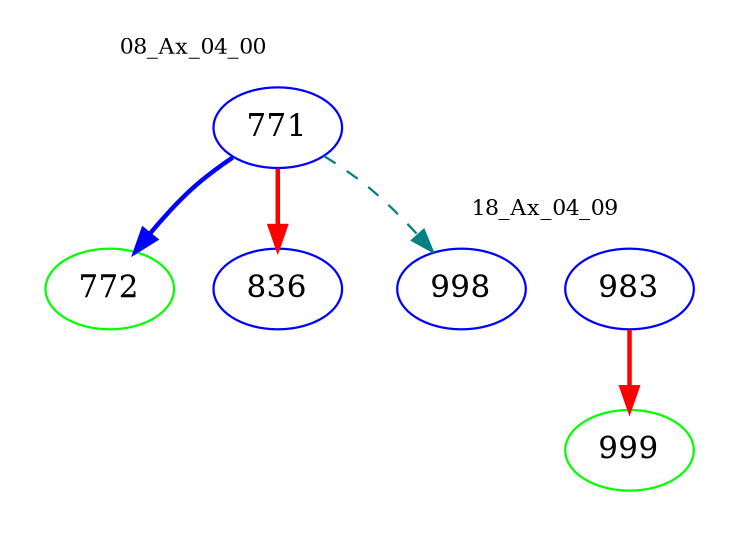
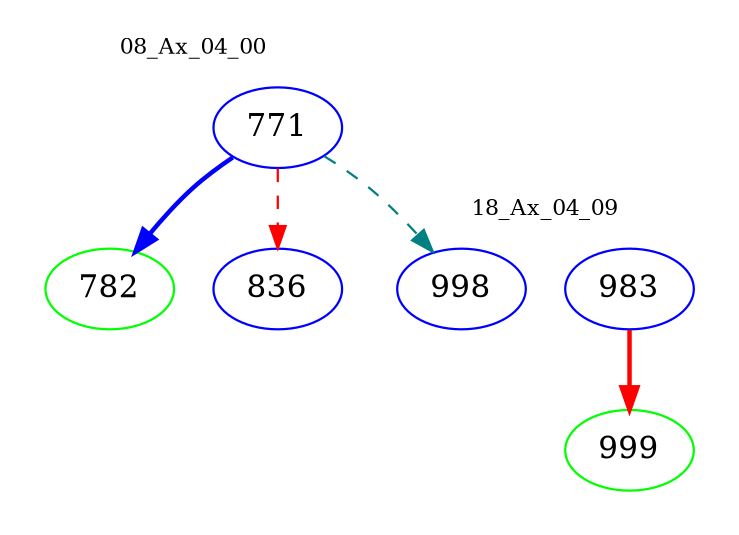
(278, 197) -> (278, 197)
(110, 289) -> (110, 289)
